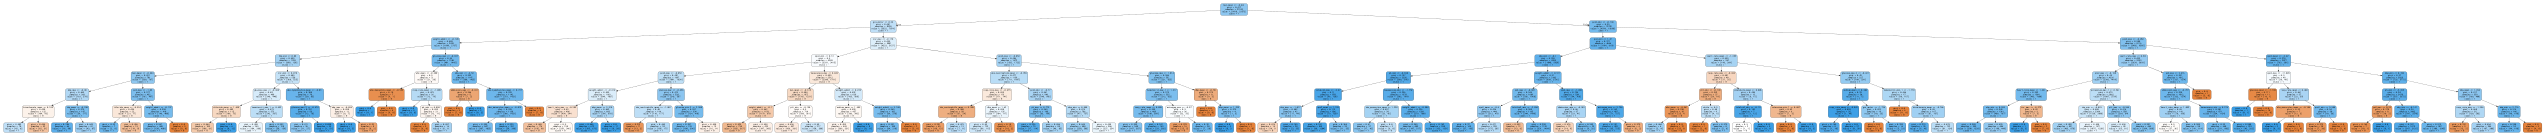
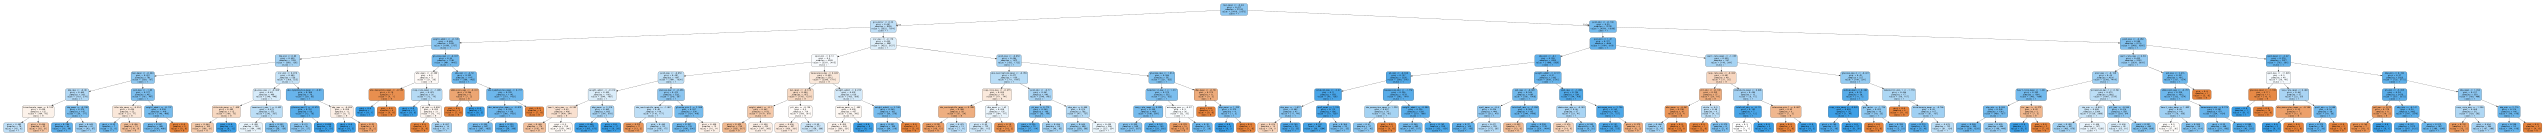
(1315, 128) -> (1315, 128)
(1387, 128) -> (1387, 128)
(2316, 128) -> (2316, 128)
